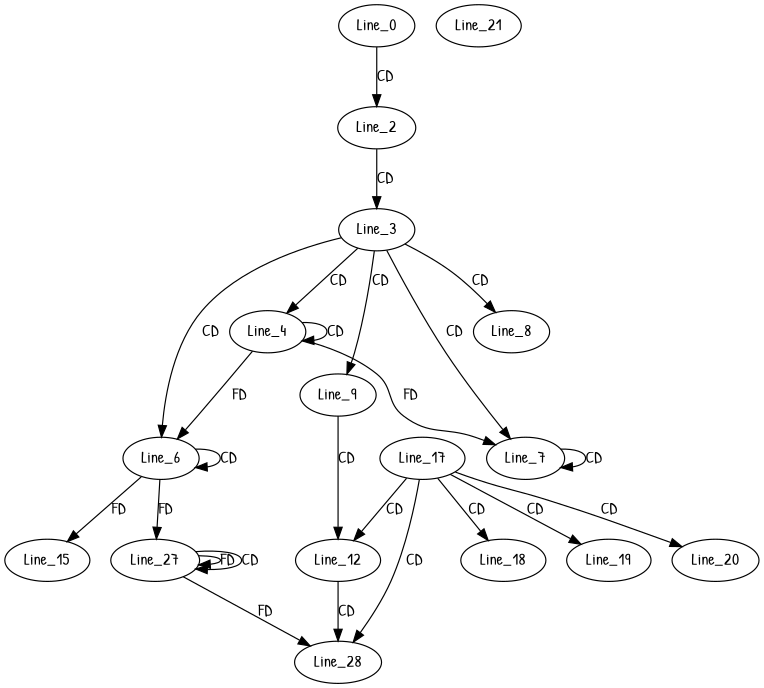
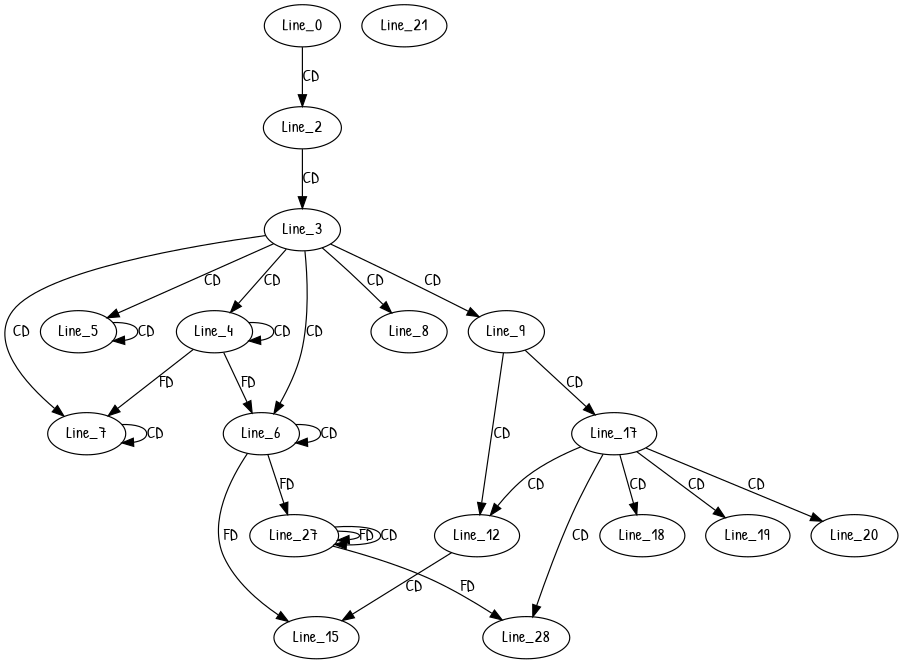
none -> (79, 332)
none -> (556, 378)
(338, 605) -> (402, 583)
